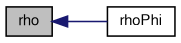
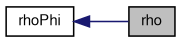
(88, 21) -> (109, 21)
